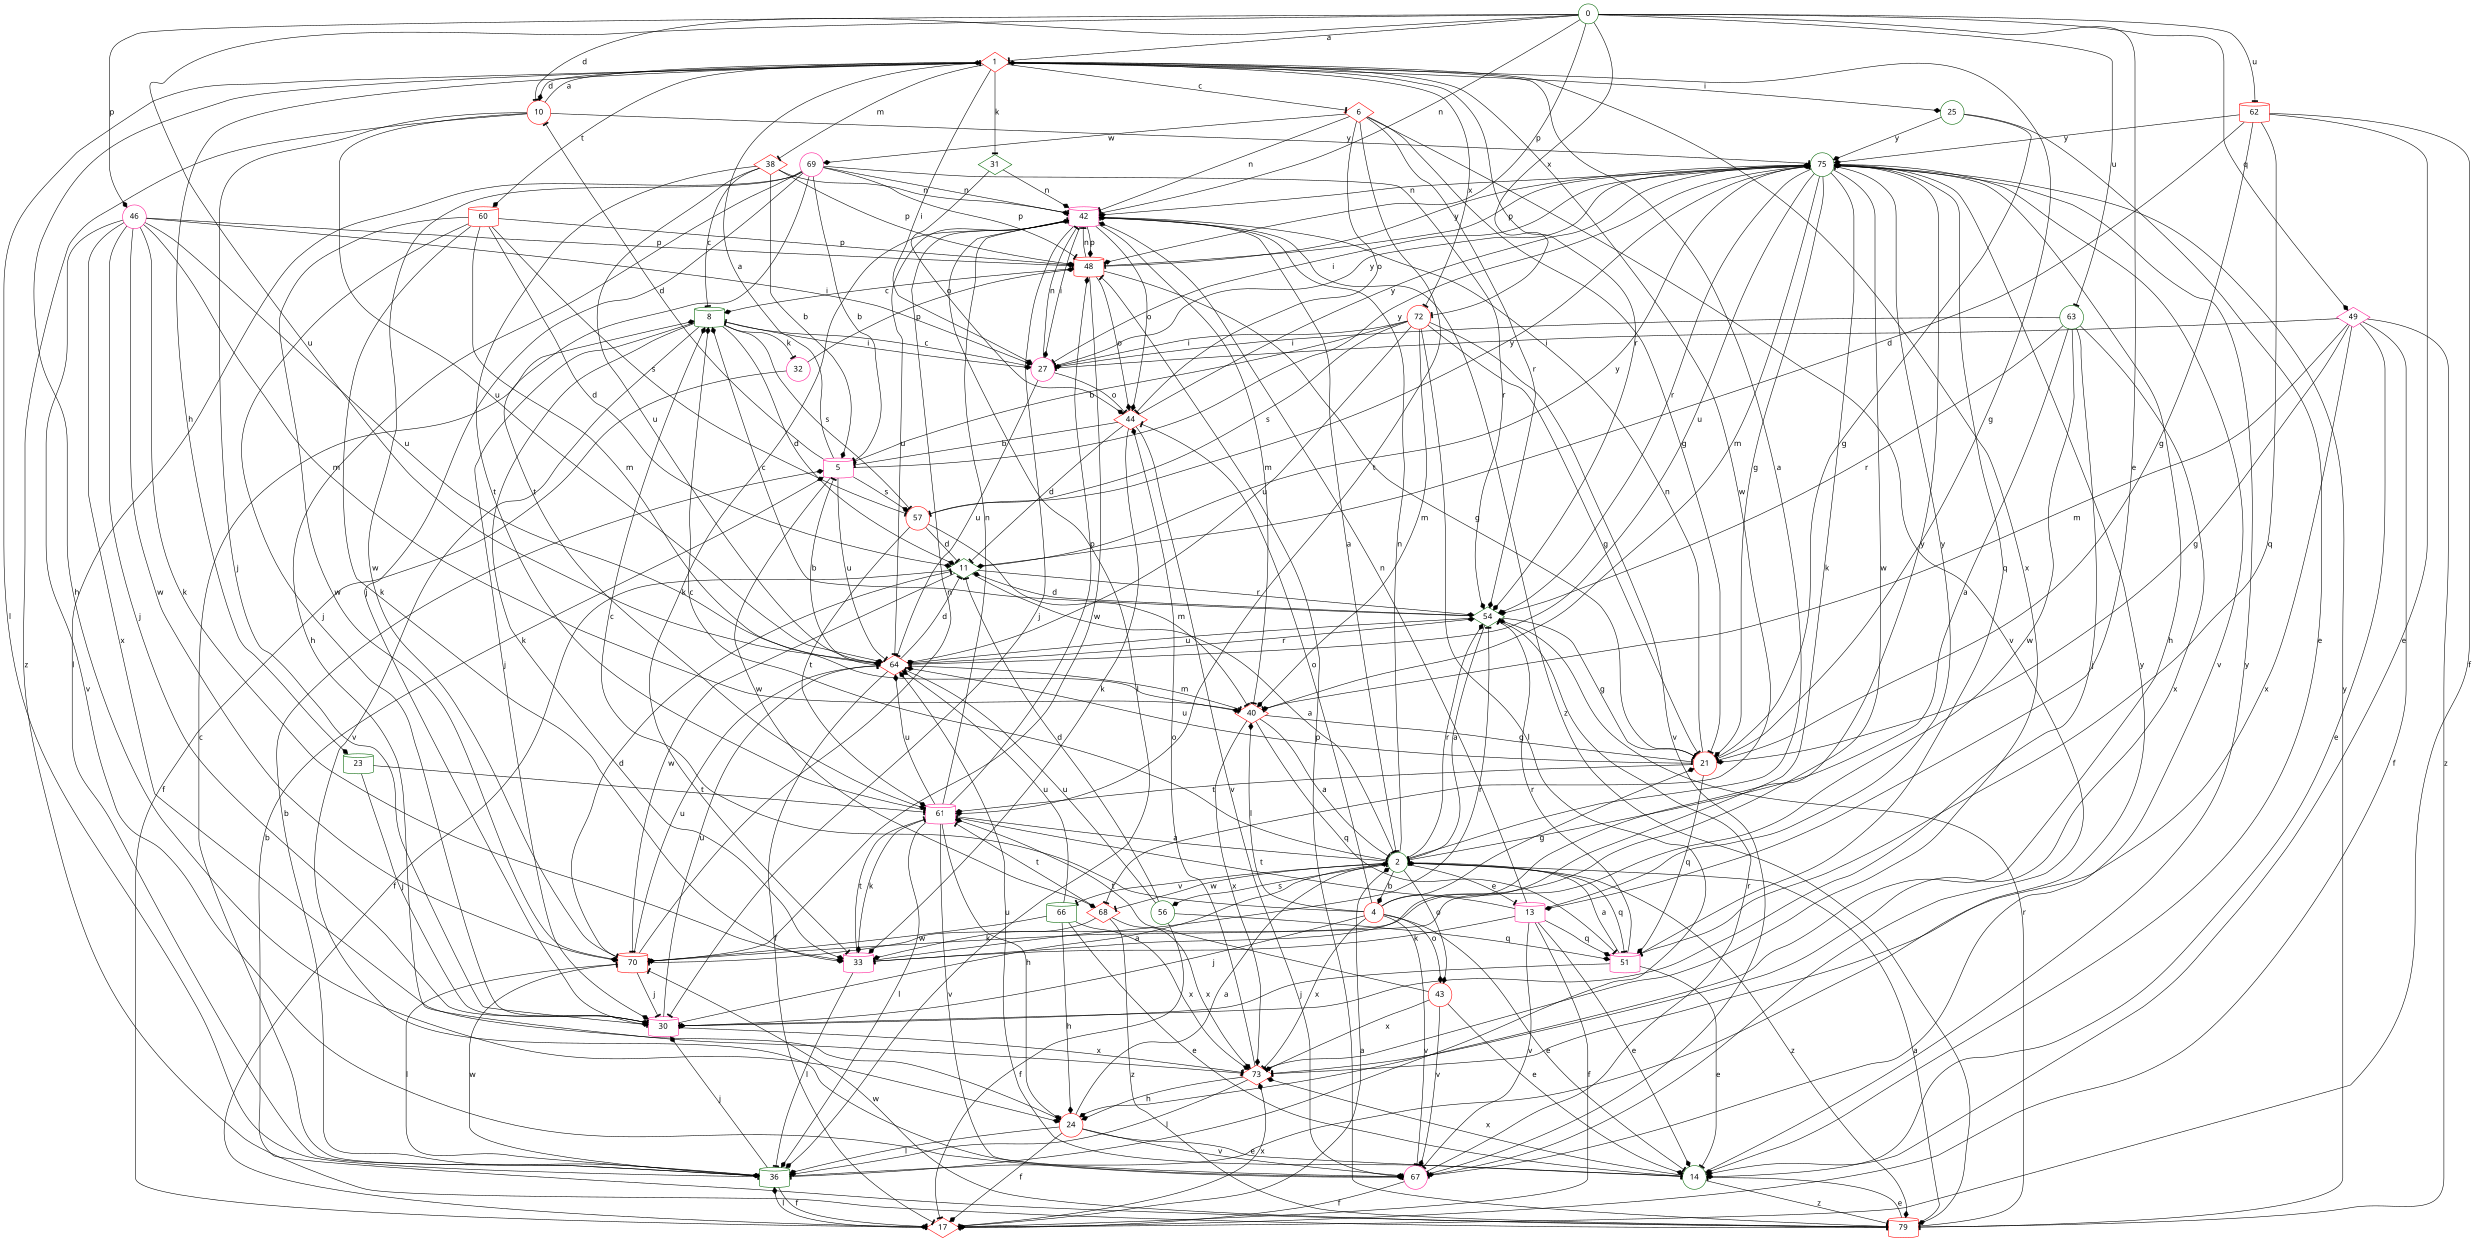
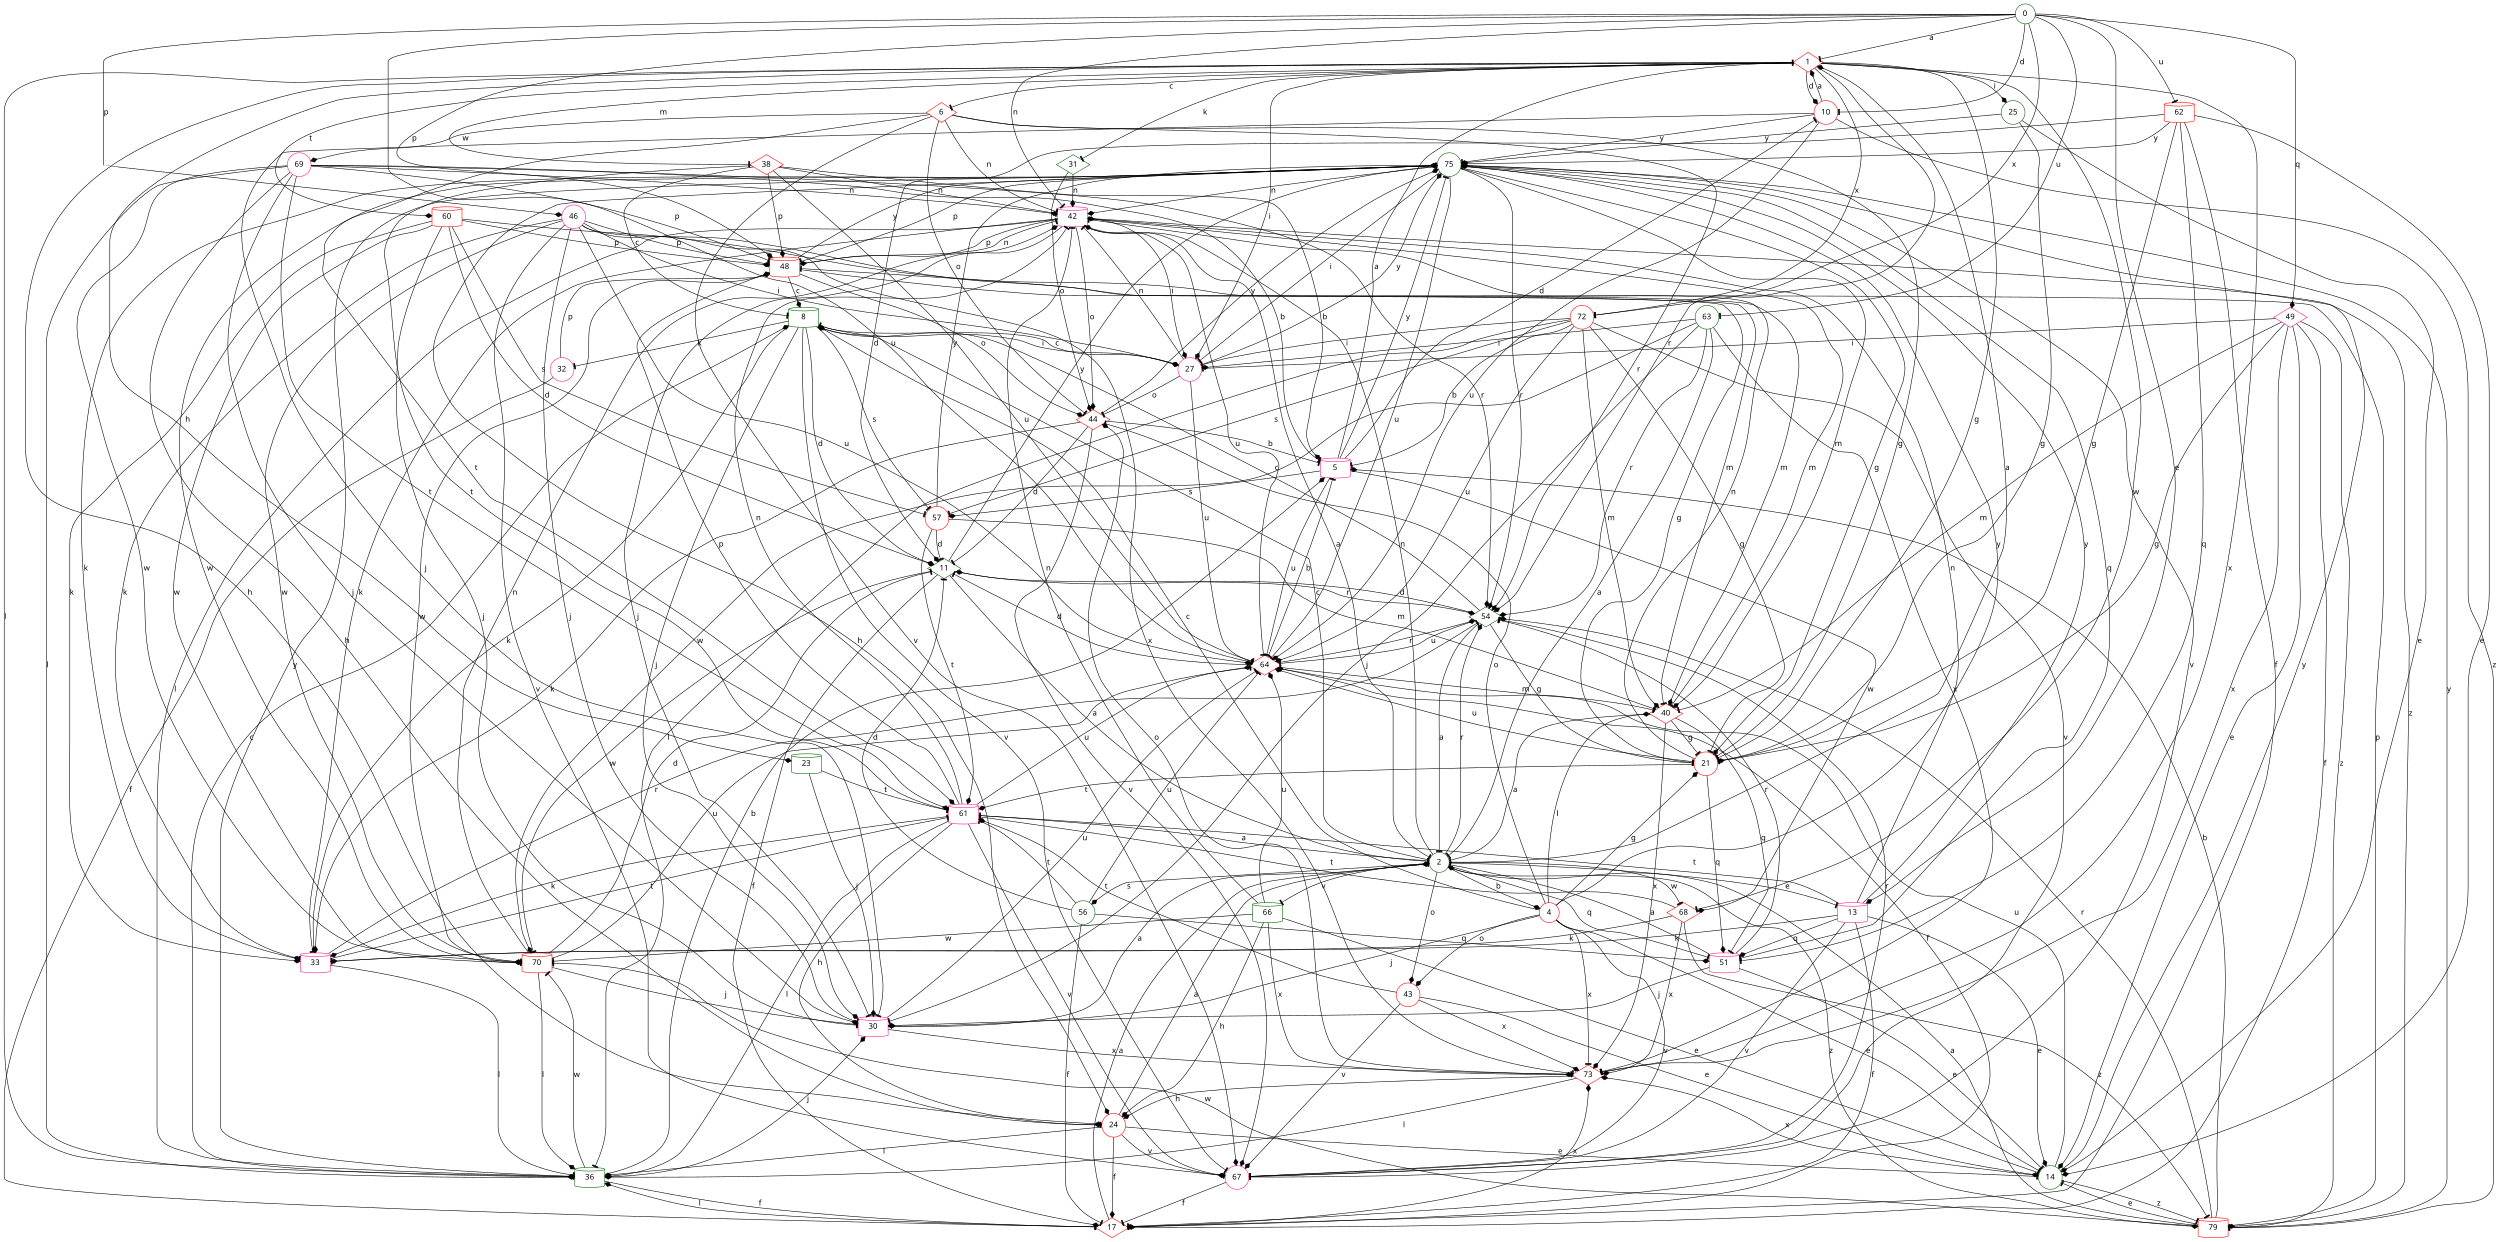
none -> (1055, 604)
none -> (1032, 858)
